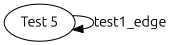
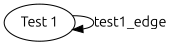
(40, 23) -> (40, 23)
